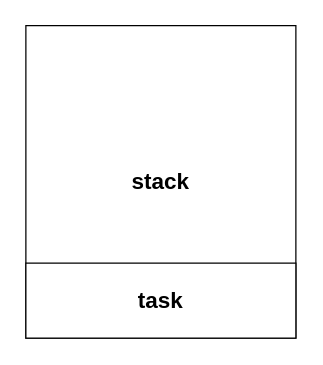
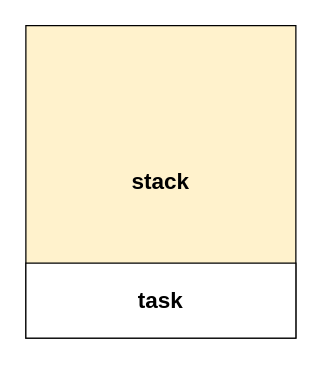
(161, 182) -> (161, 182)
